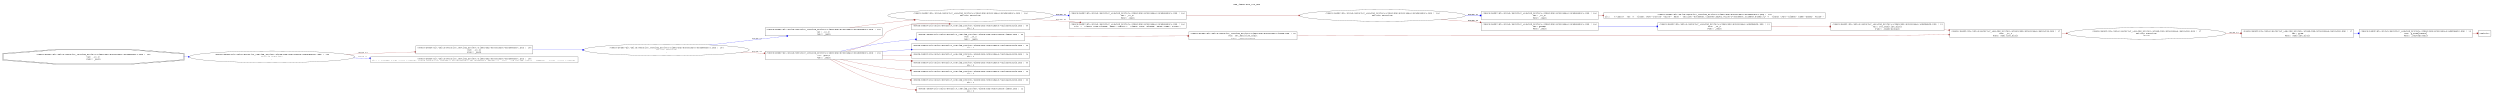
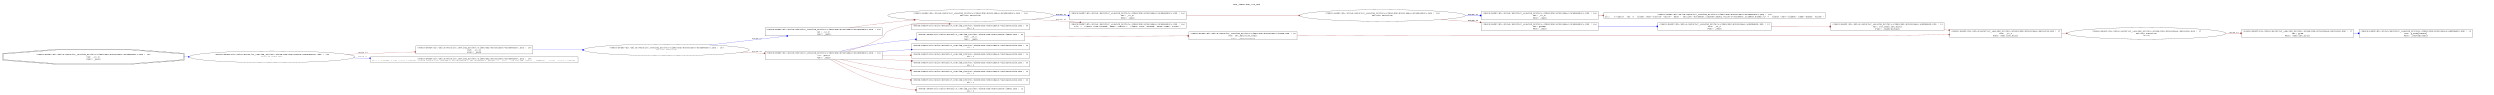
(2485, 33) -> none
